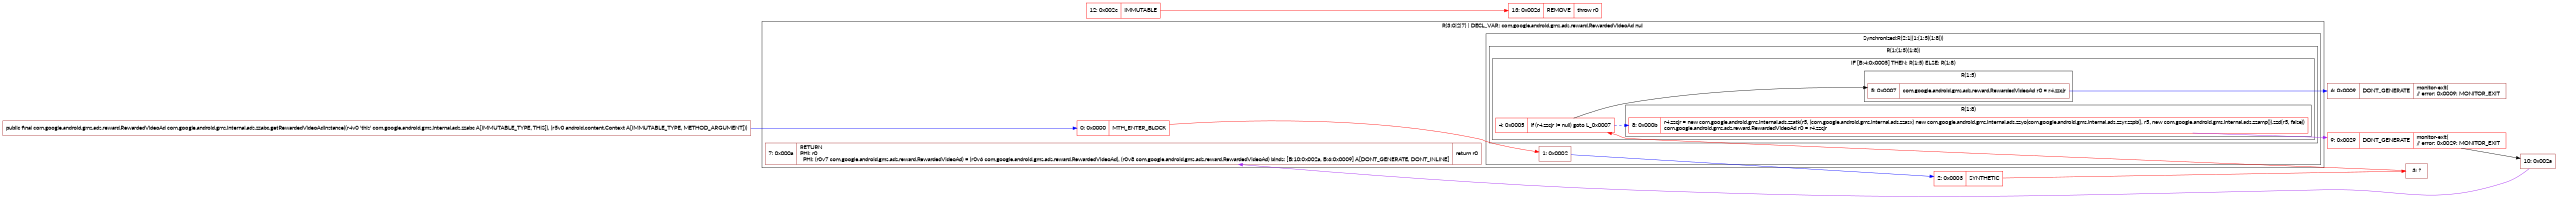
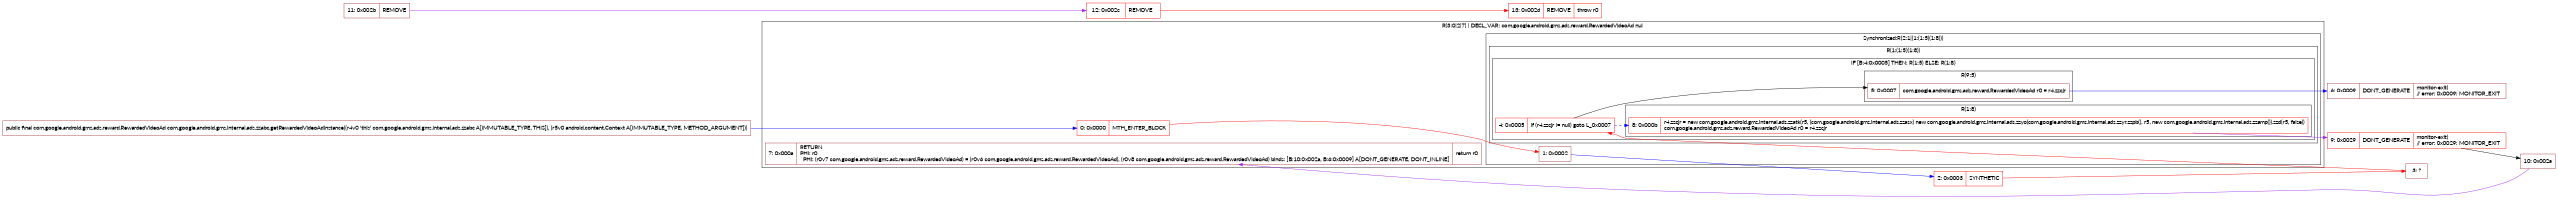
(1141, 10) -> (1141, 10)
none -> (377, 11)
(1968, 76) -> (1968, 76)
